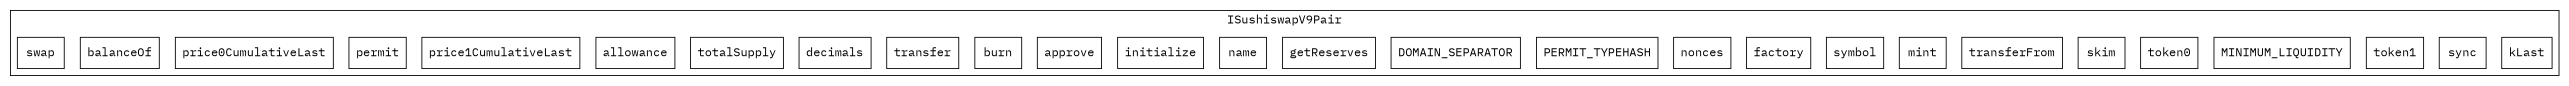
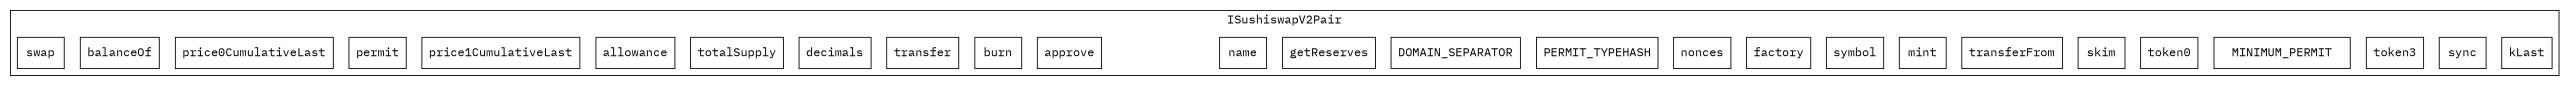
(1285, 20) -> (1285, 20)
(1161, 53) -> none
(2282, 53) -> (2282, 53)
(2395, 53) -> (2395, 53)
